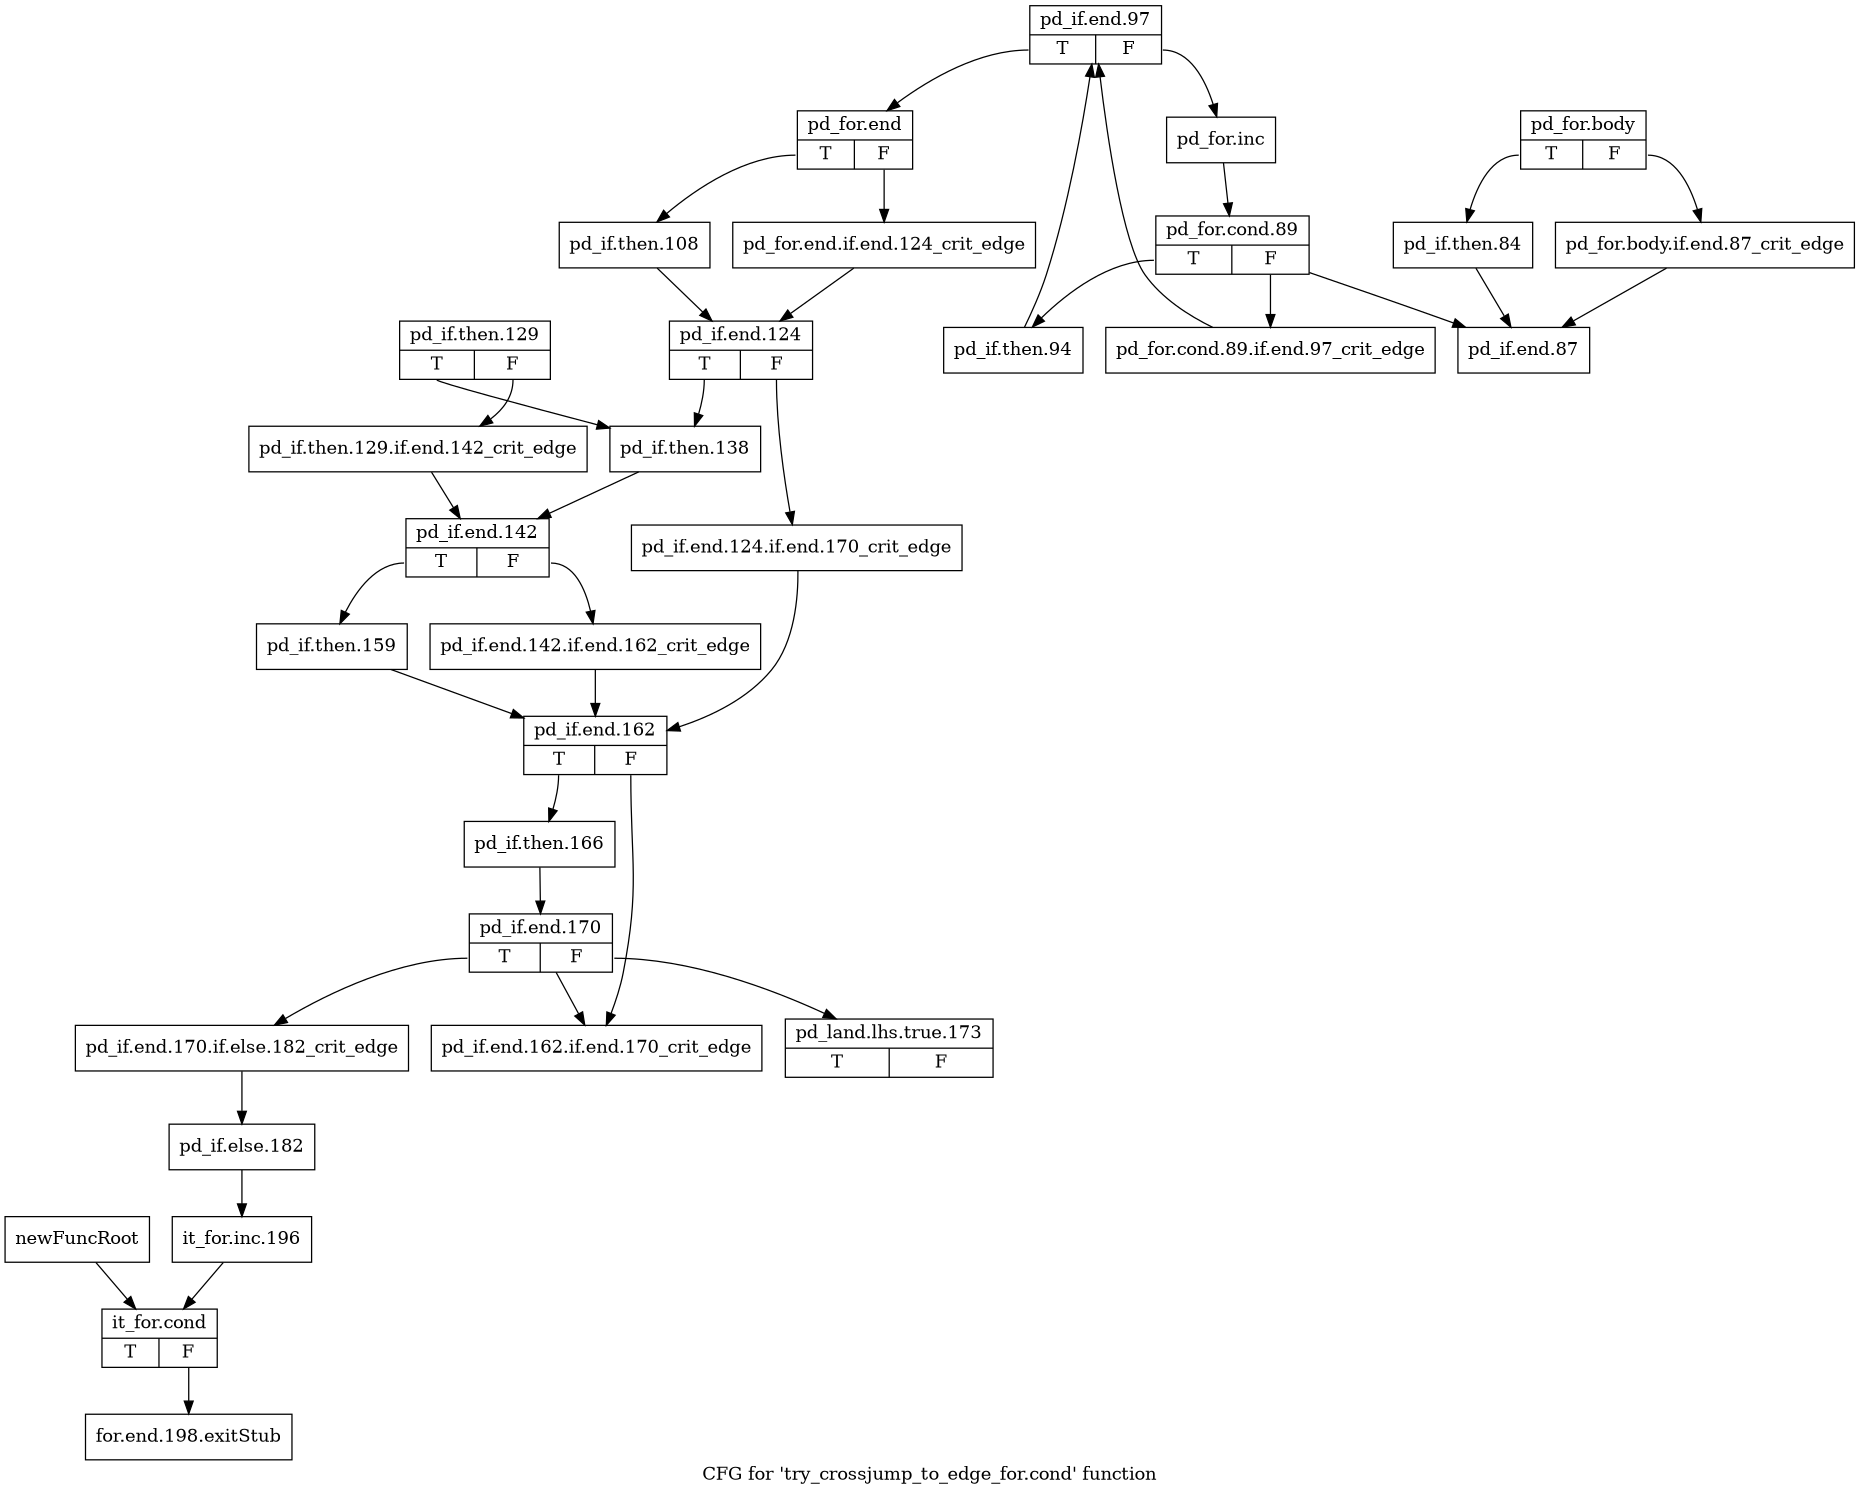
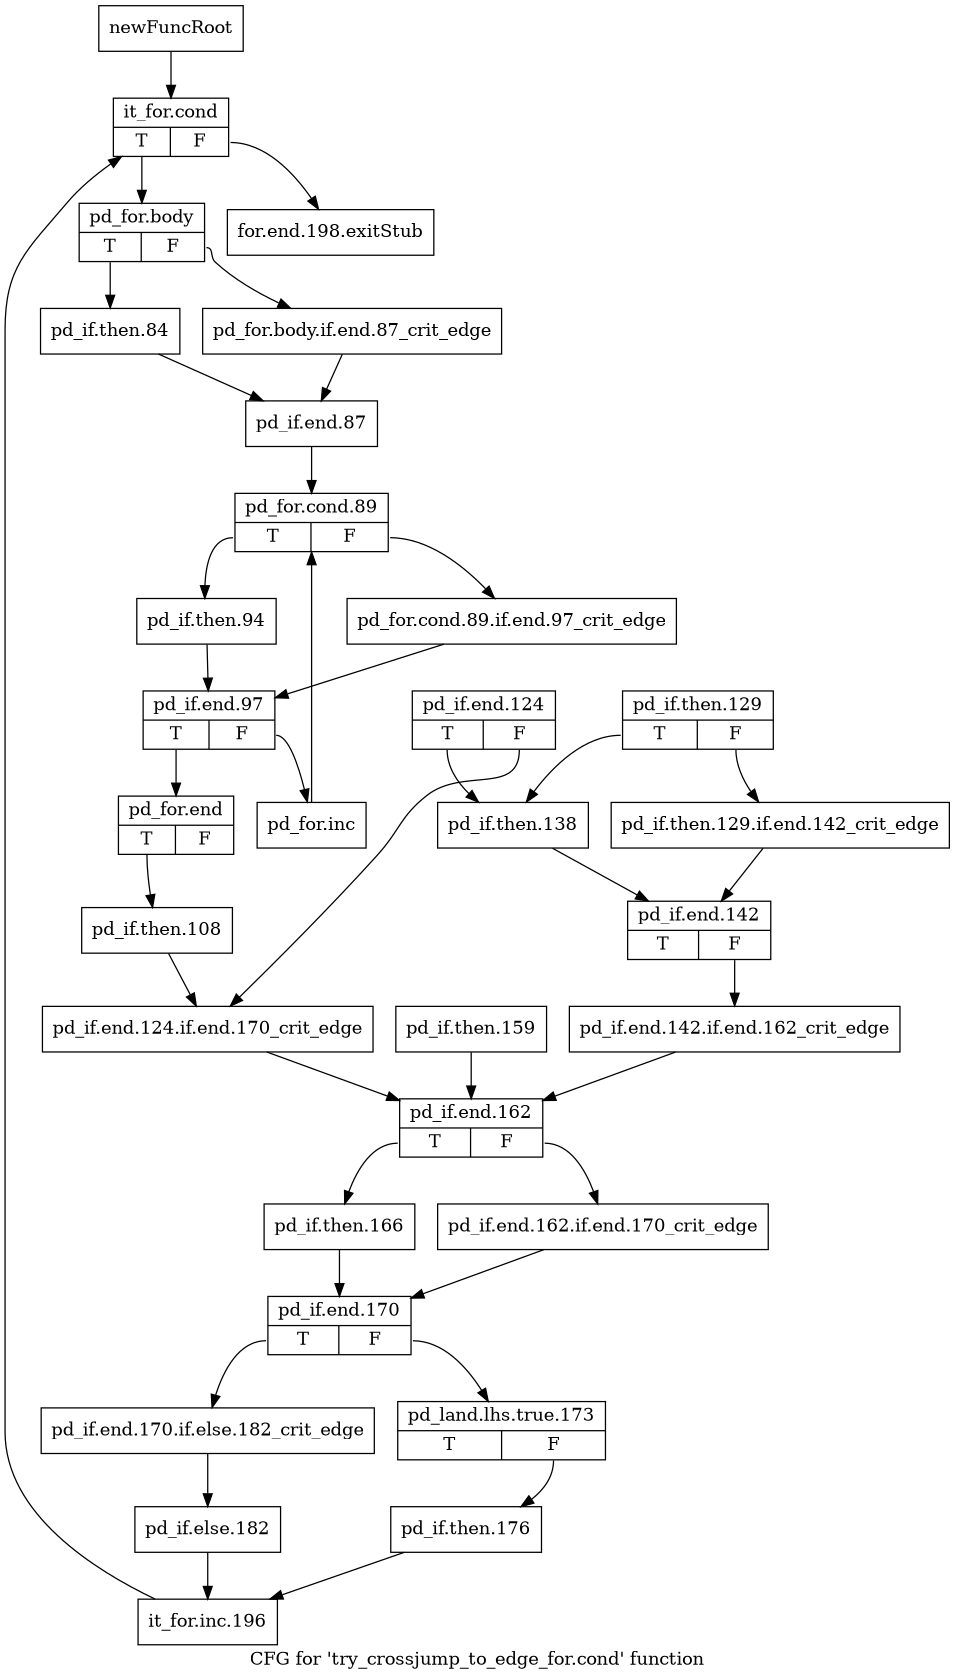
none -> (142, 174)
(884, 245) -> none
(680, 290) -> (179, 974)
(1382, 298) -> (312, 464)
(368, 579) -> none
(567, 993) -> (483, 1272)
none -> (466, 1530)
